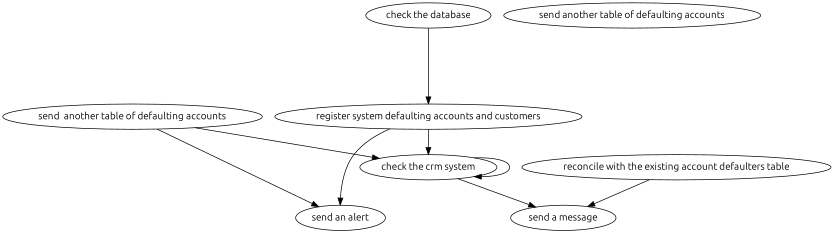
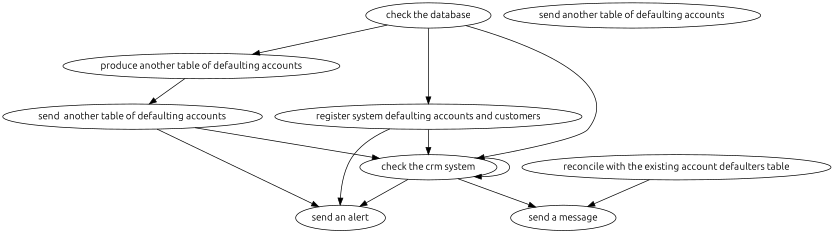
none -> (201, 66)
none -> (593, 93)
none -> (387, 191)
